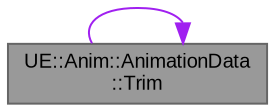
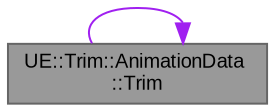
(138, 74) -> (138, 74)
